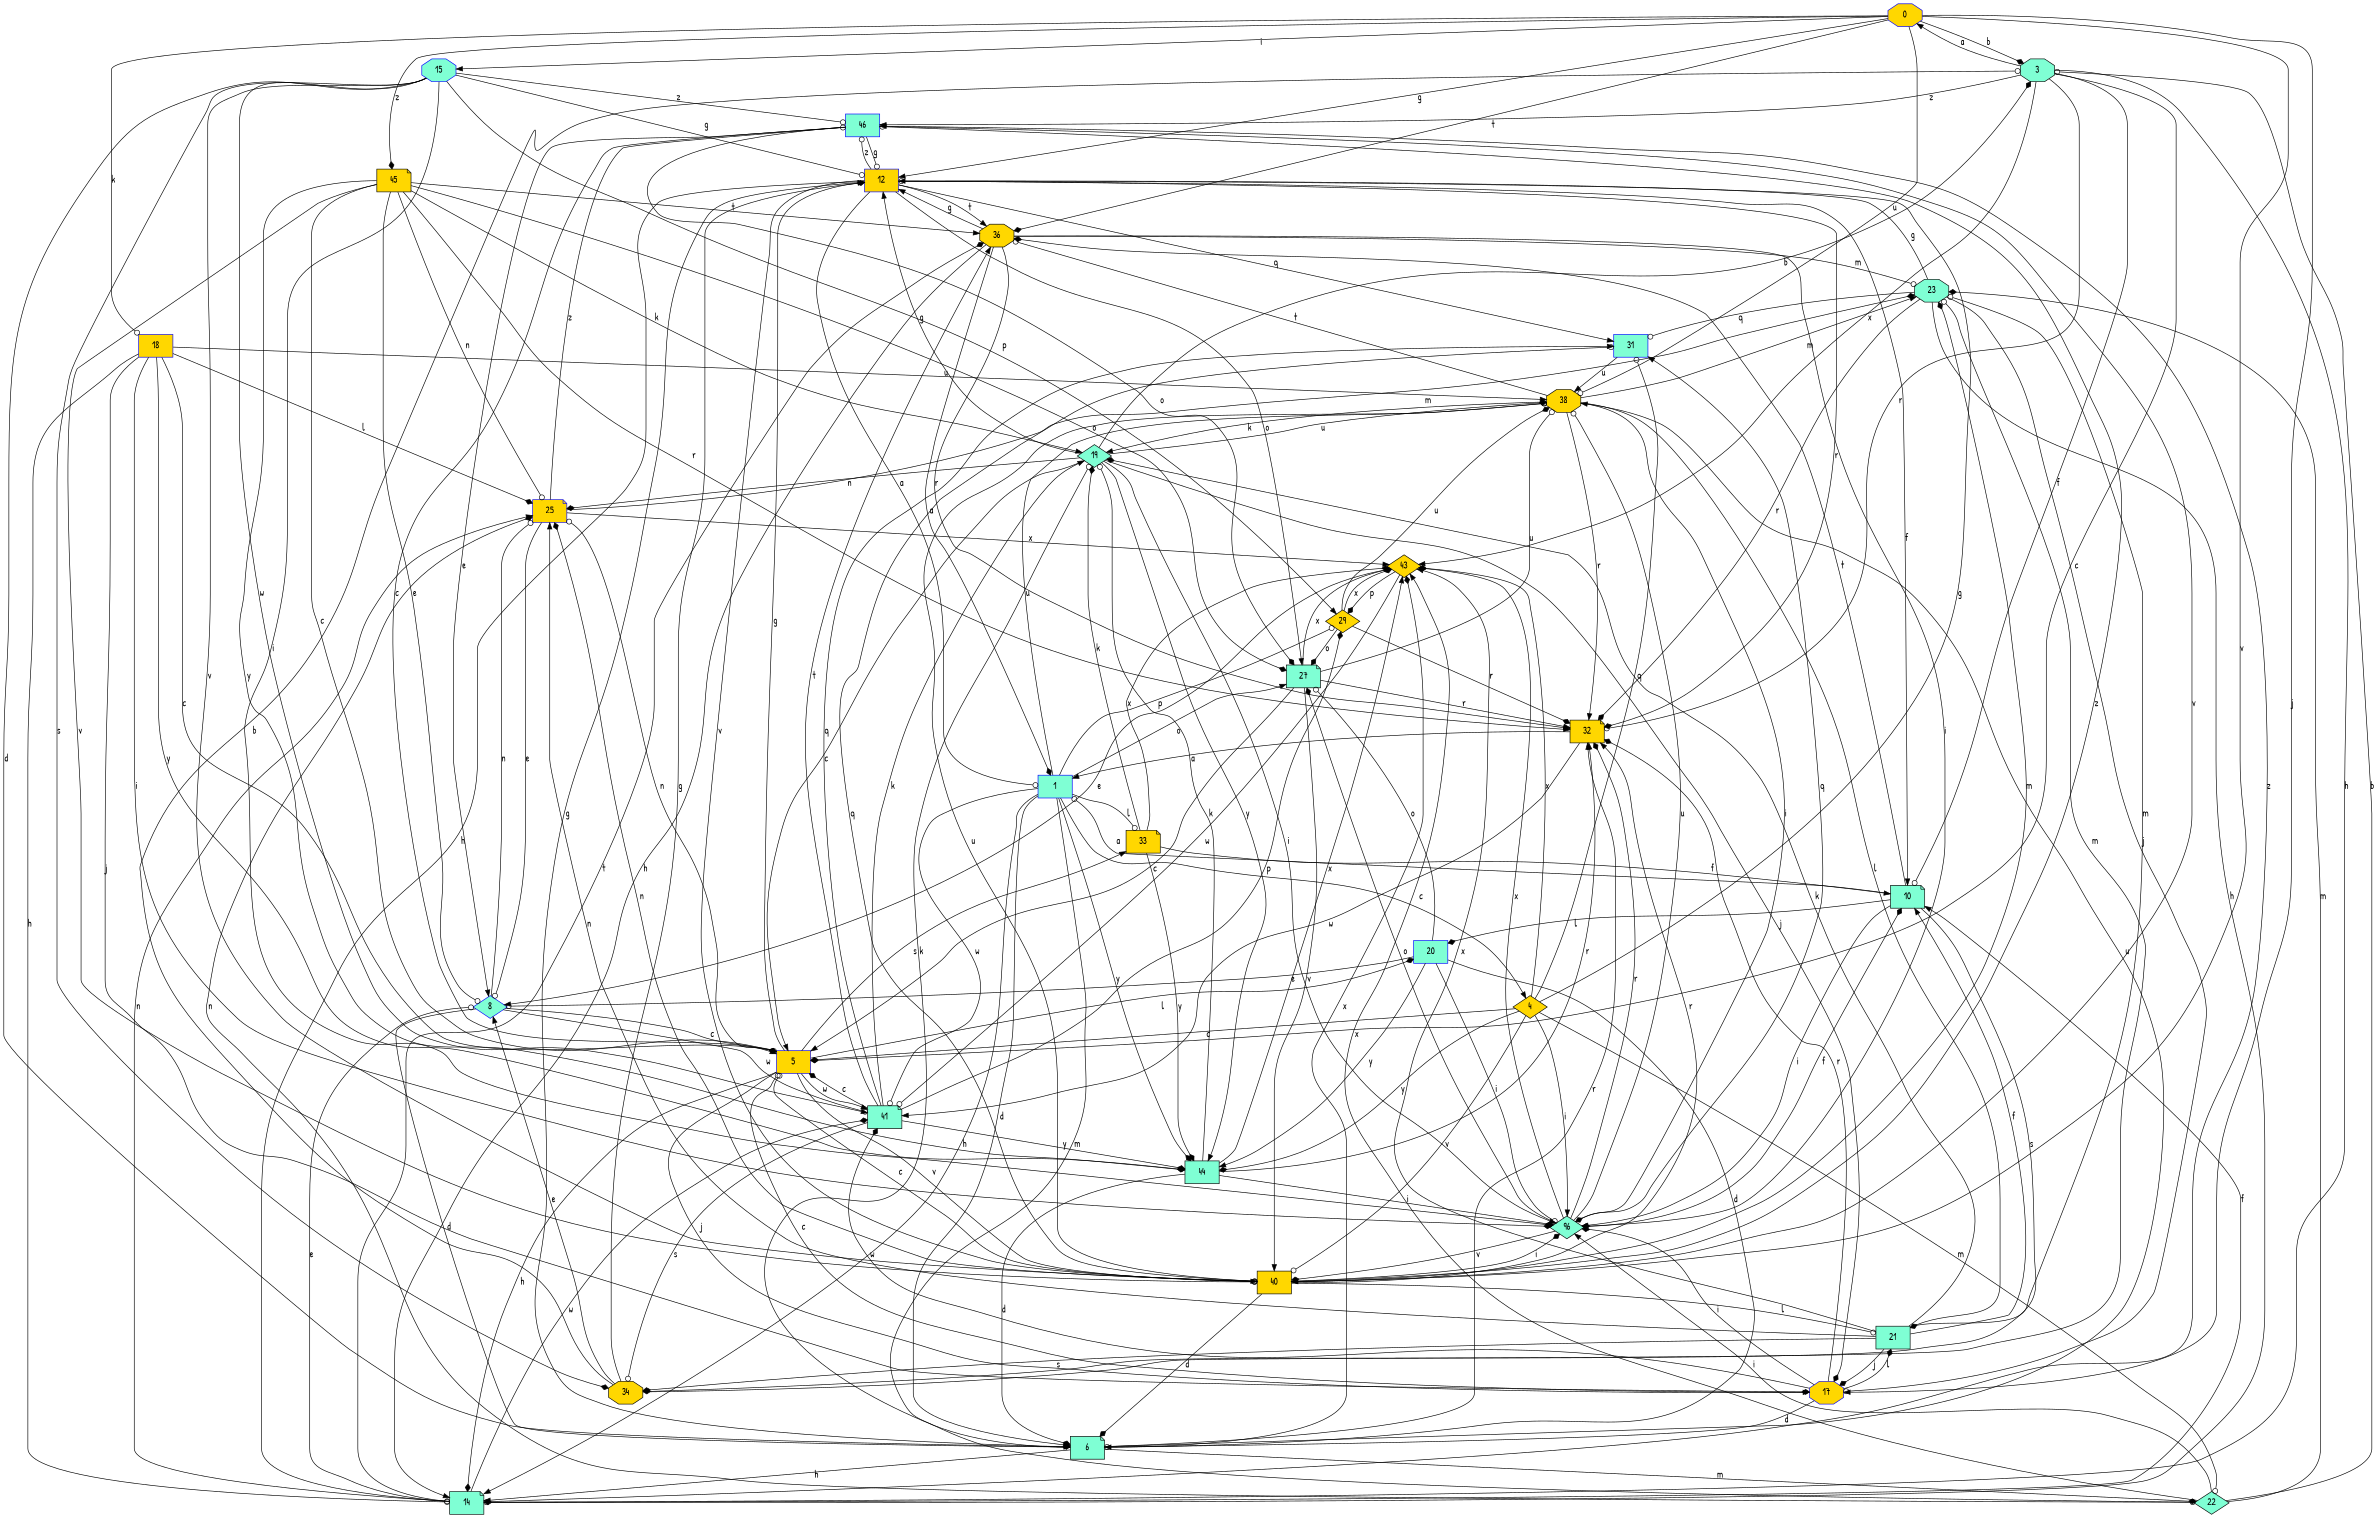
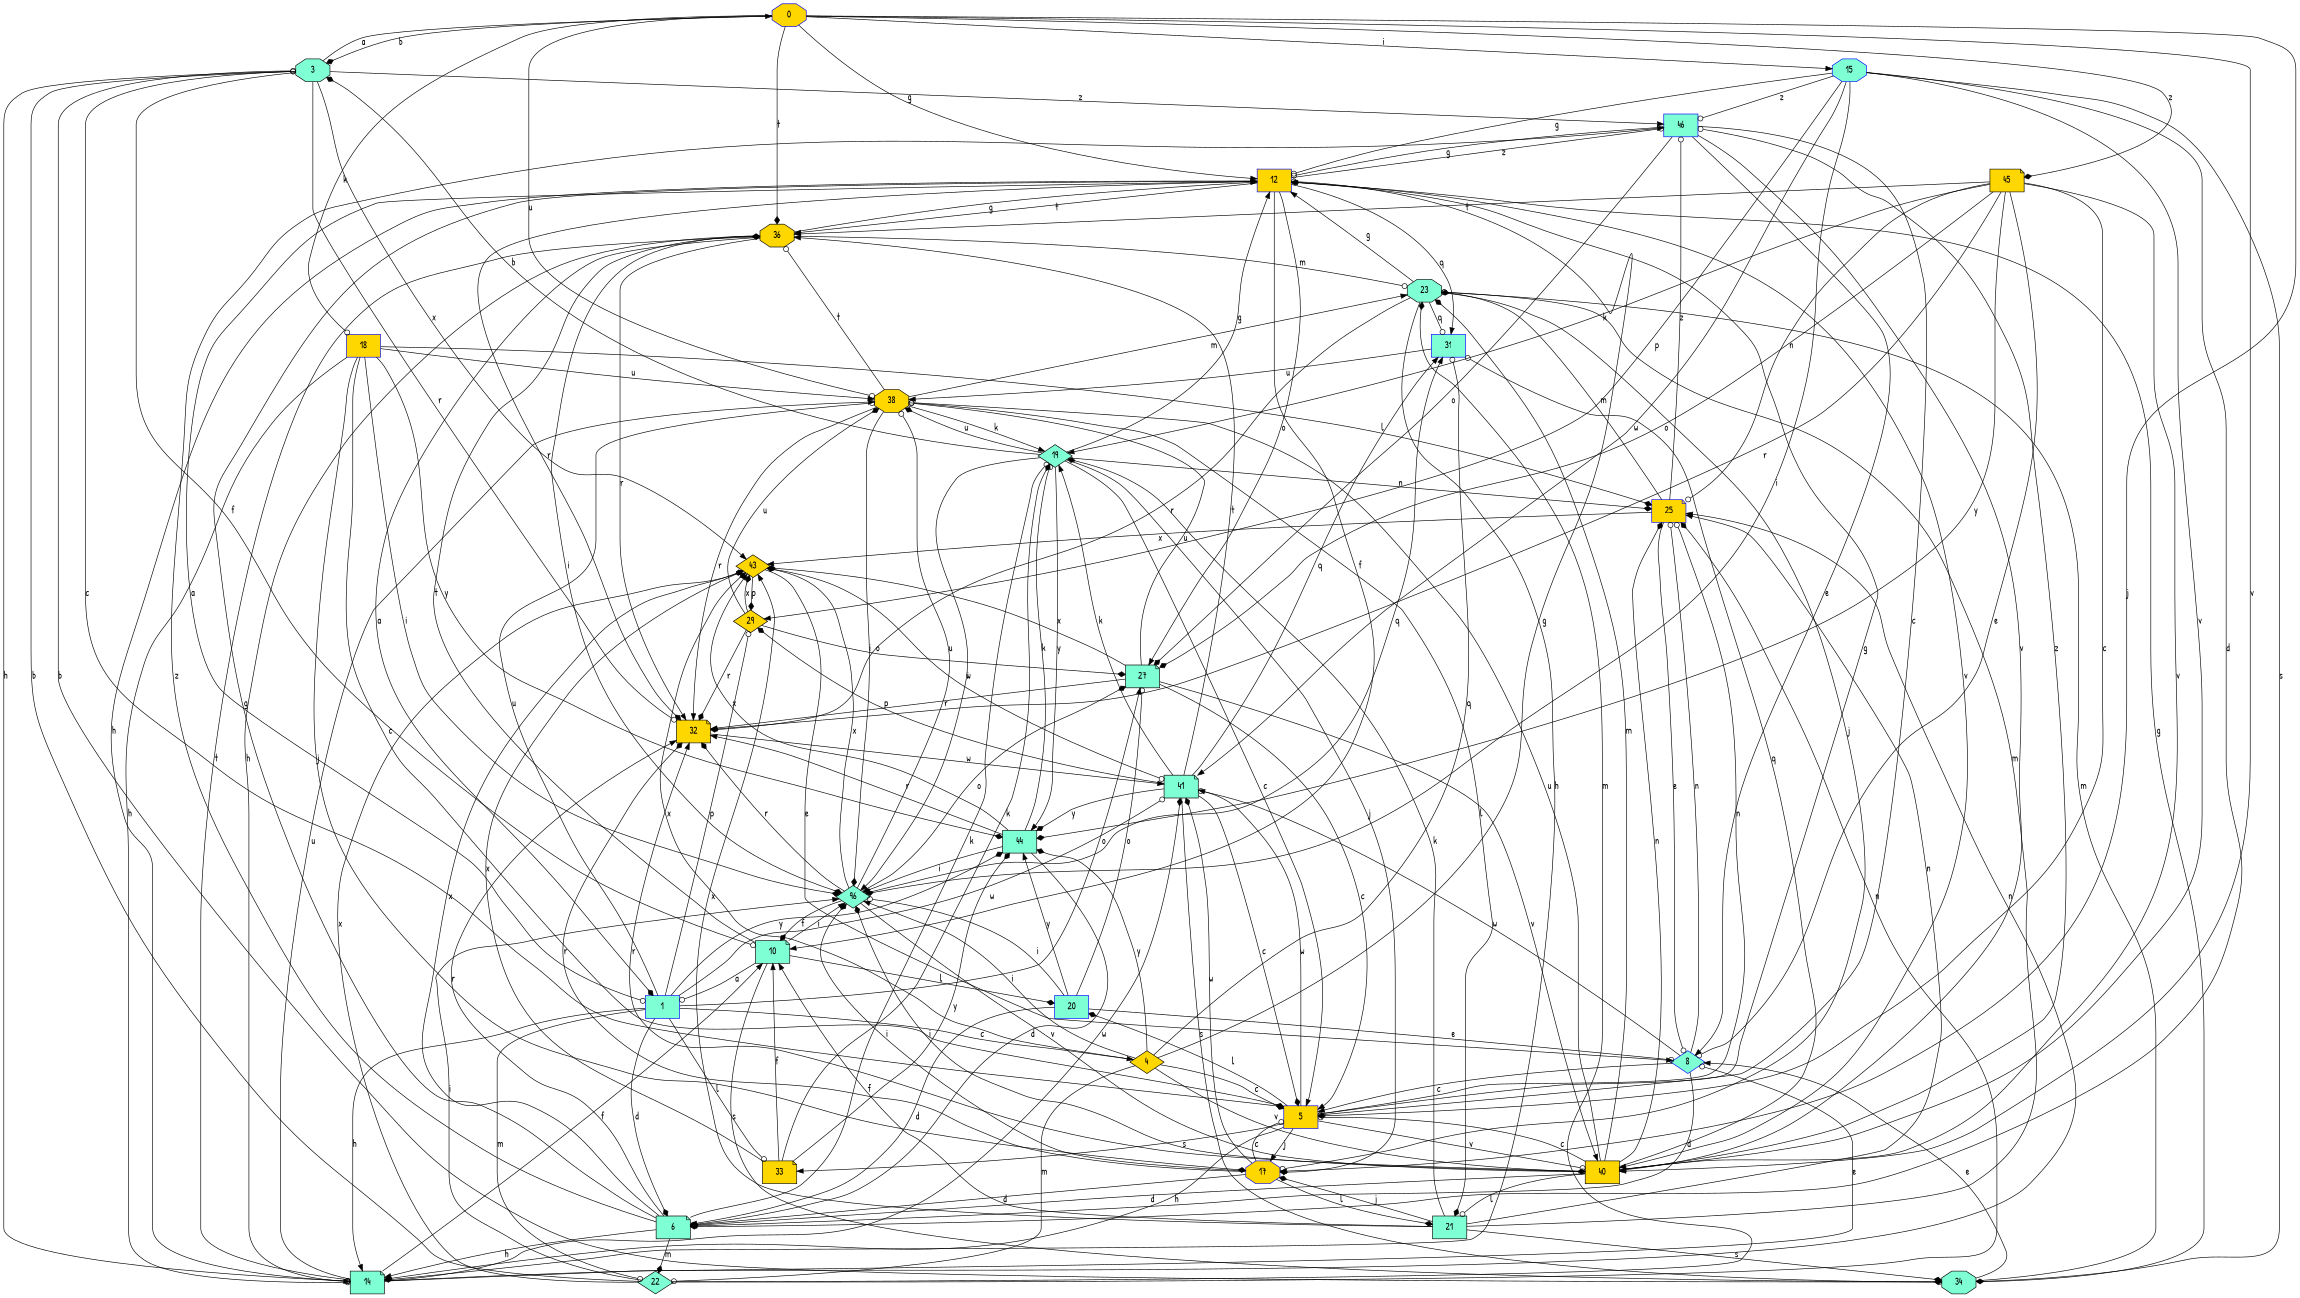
(1335, 739) -> none
(626, 1393) -> (1959, 1282)
